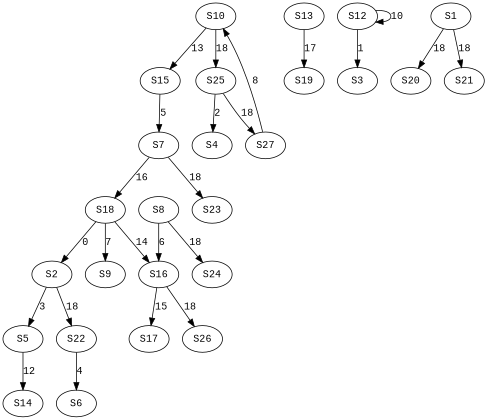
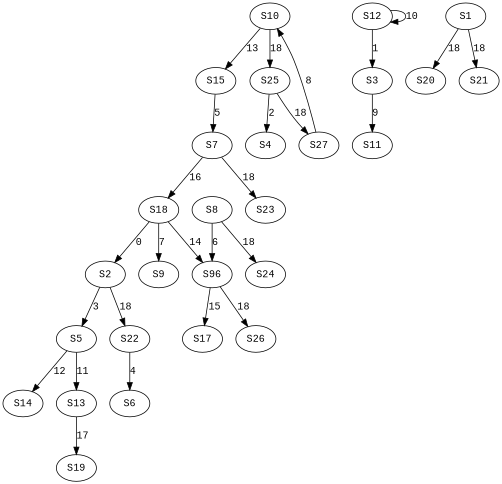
none -> (372, 145)
(159, 274) -> (212, 274)
none -> (76, 367)
